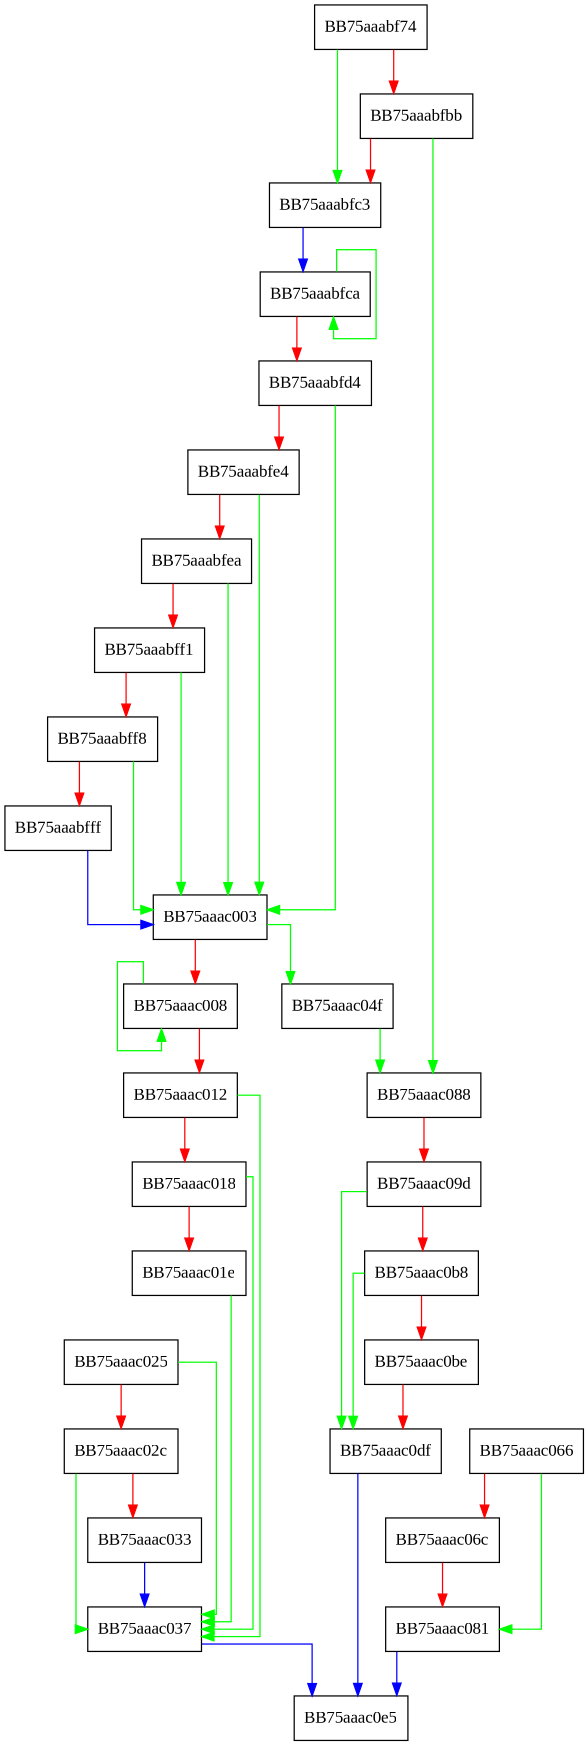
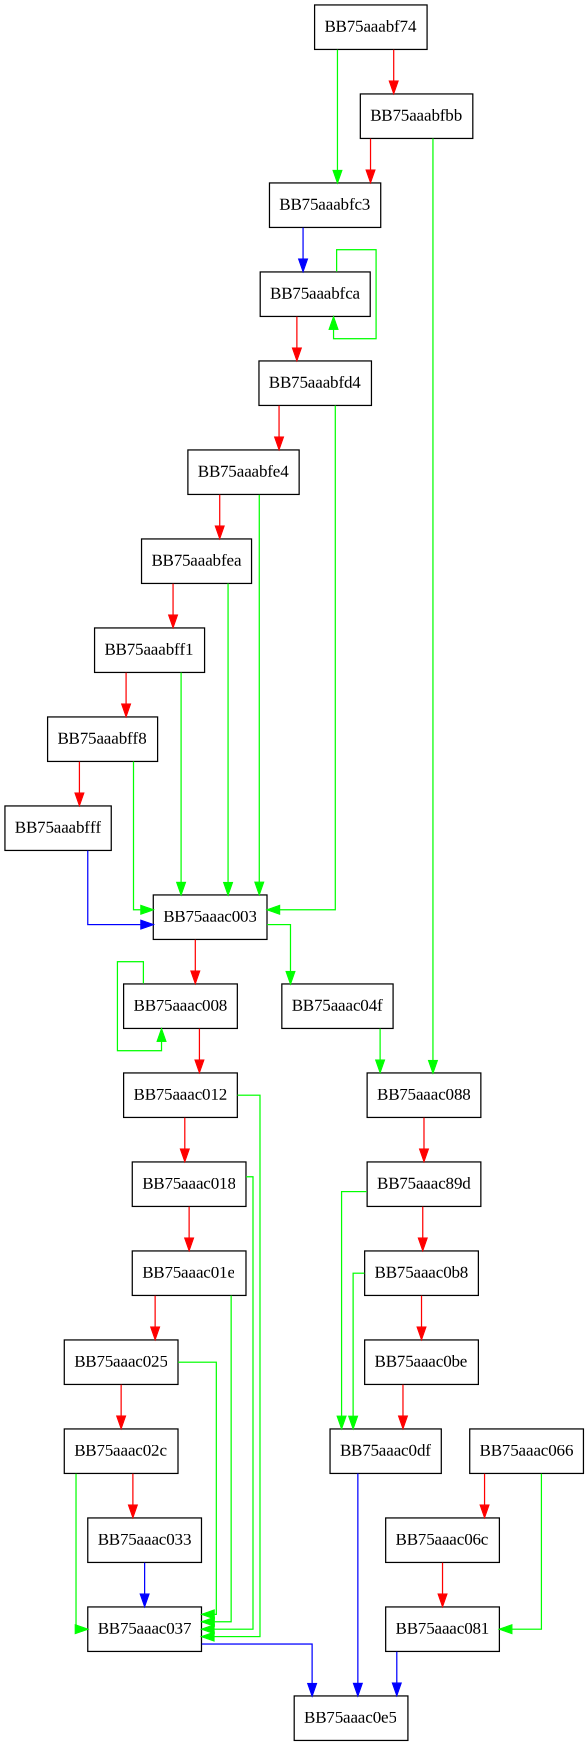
(424, 1184) -> (424, 1184)
none -> (155, 1311)
